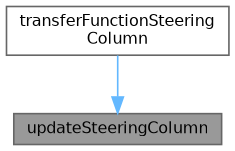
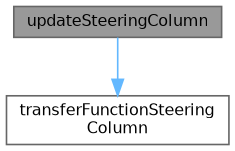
(118, 76) -> (118, 58)
